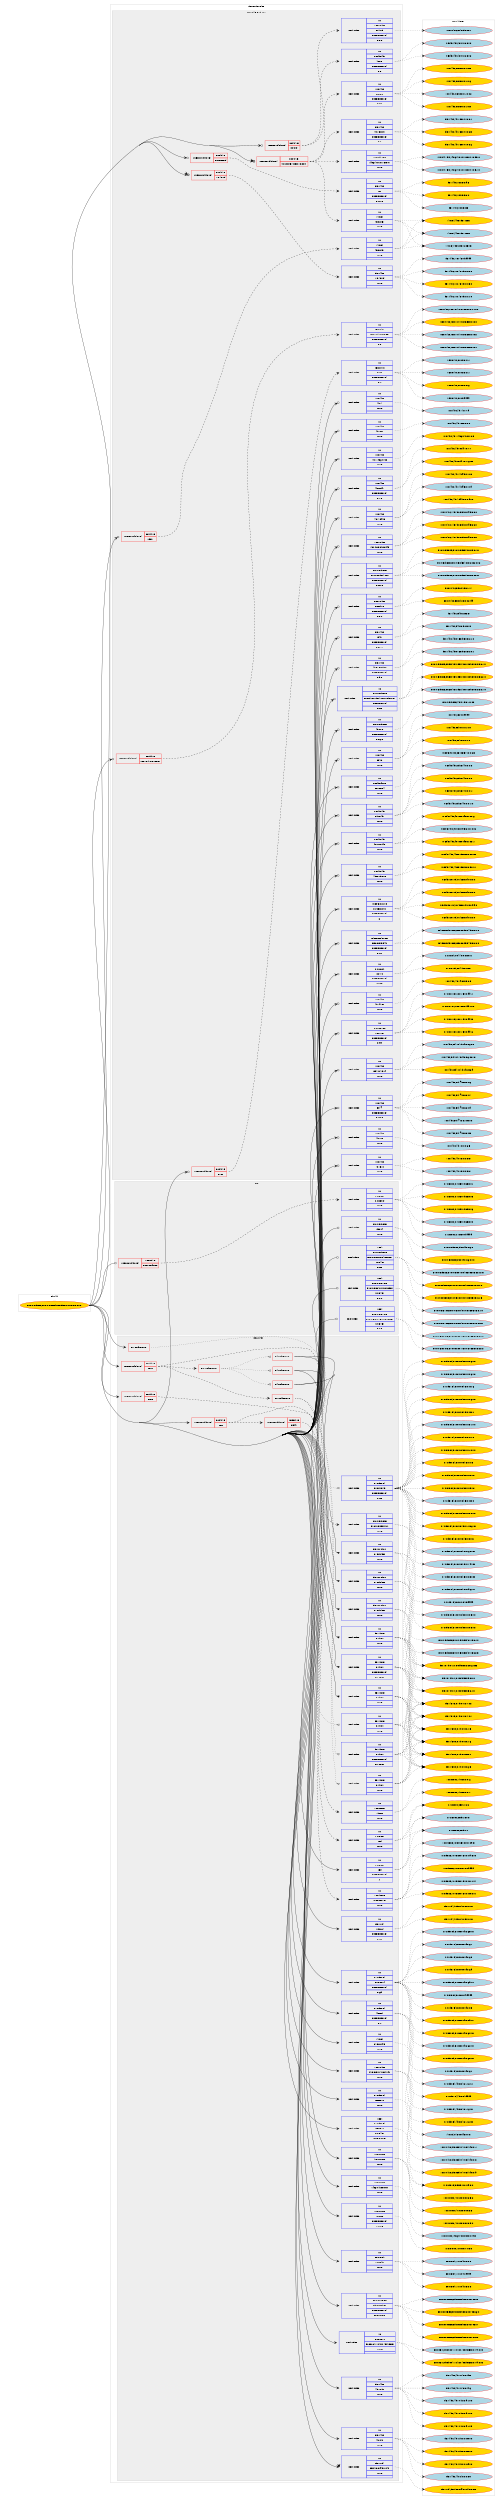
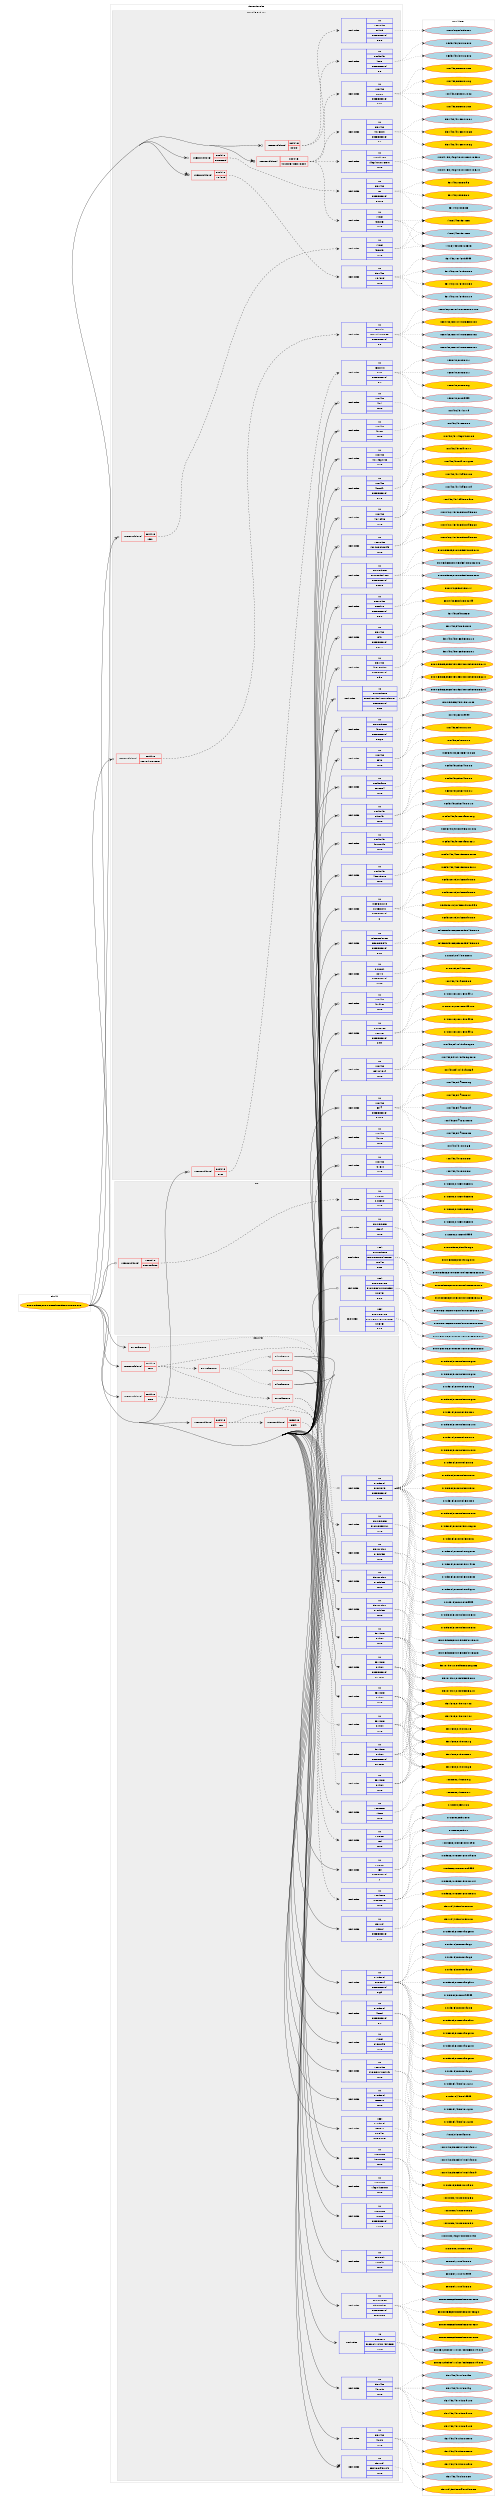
(459, 1247) -> (459, 1247)
